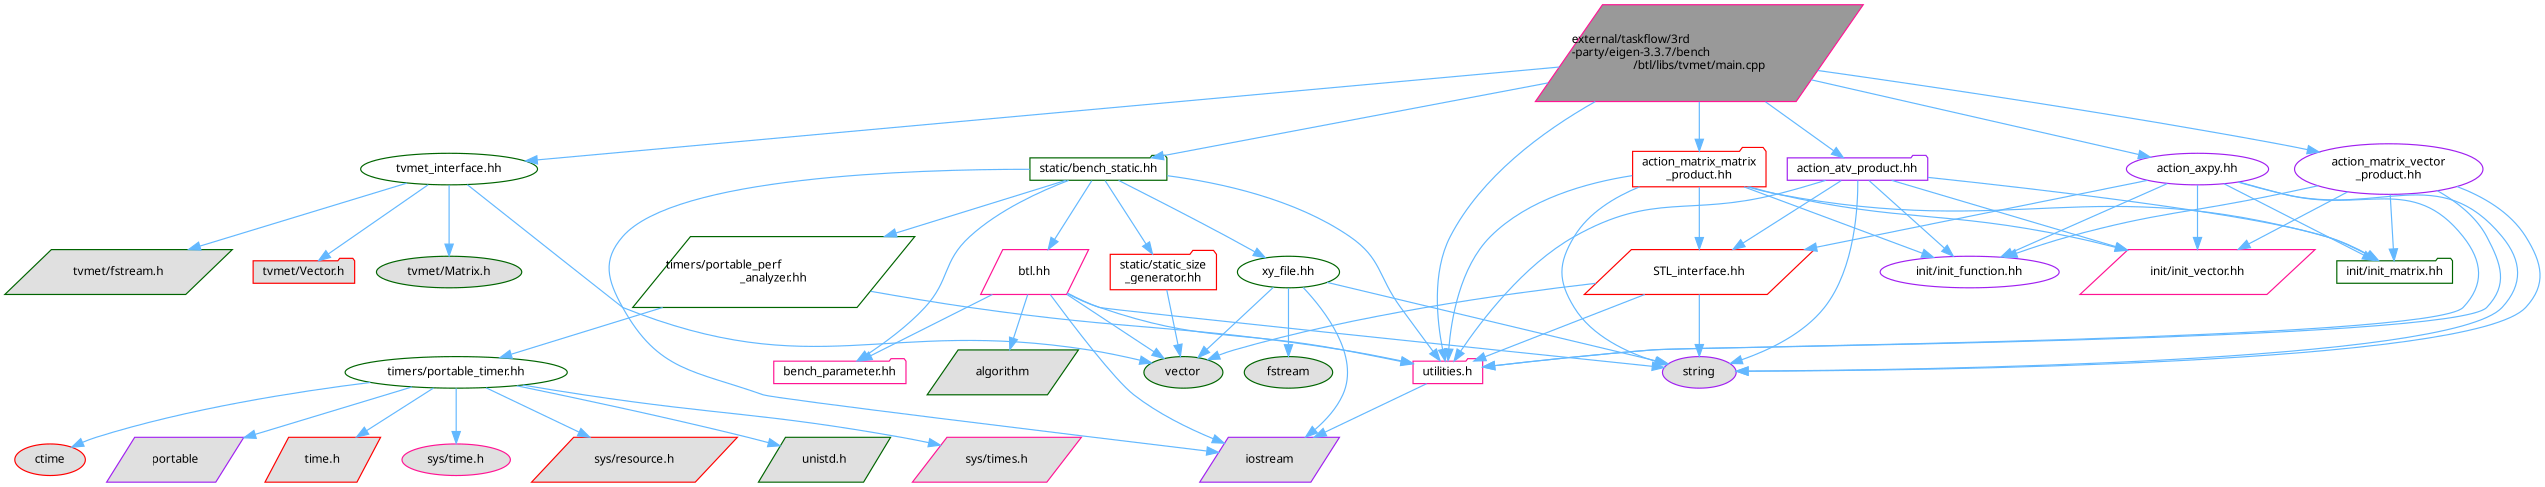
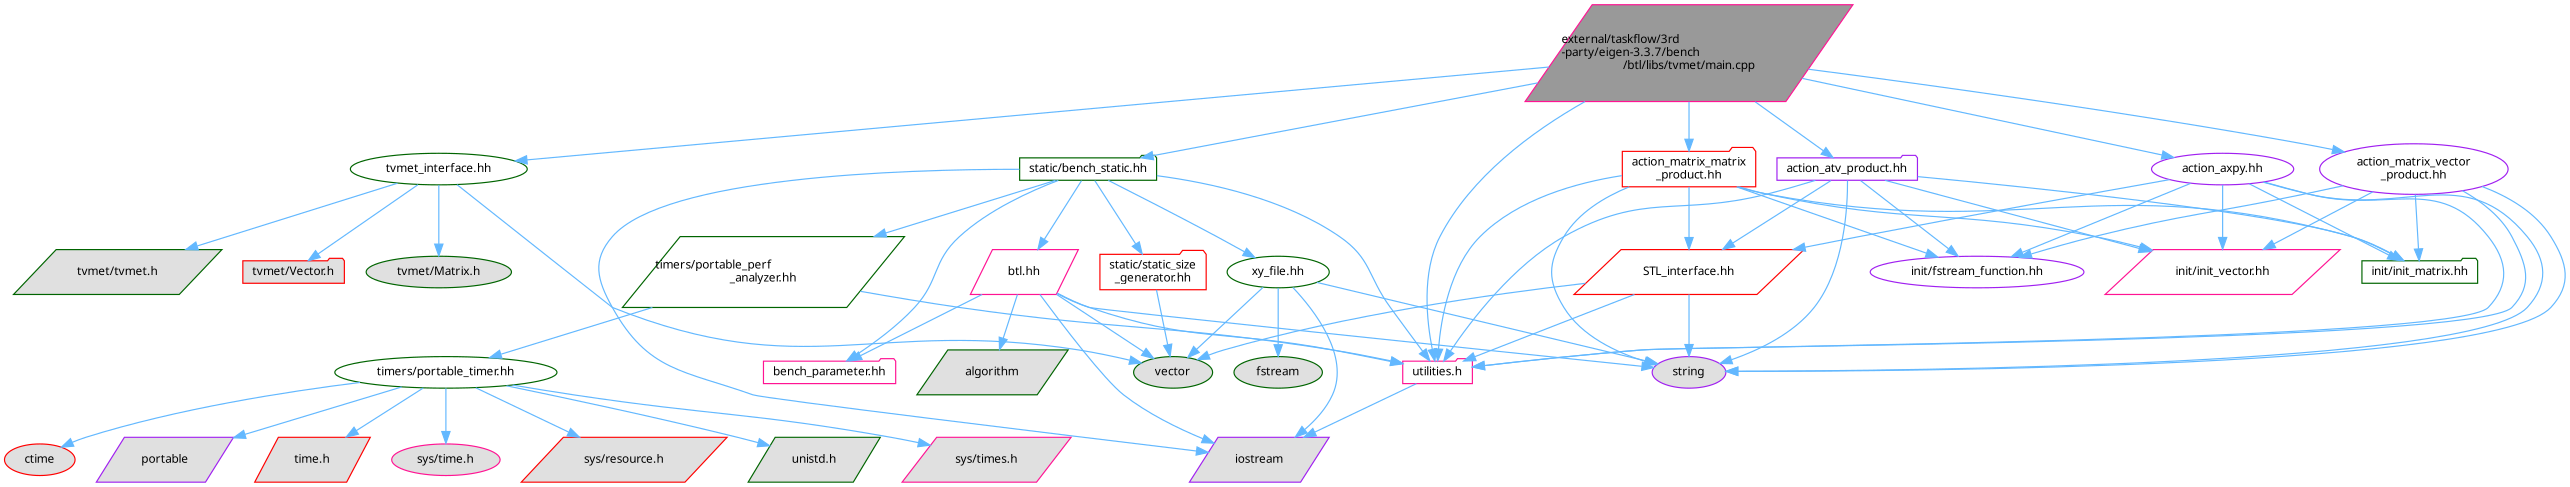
(119, 272) -> (118, 272)
(1970, 272) -> (1977, 272)
